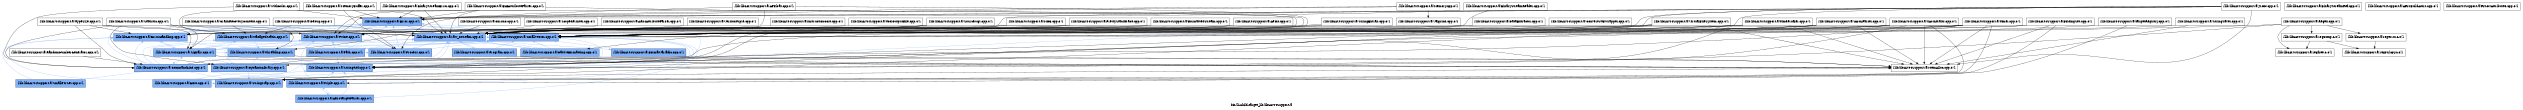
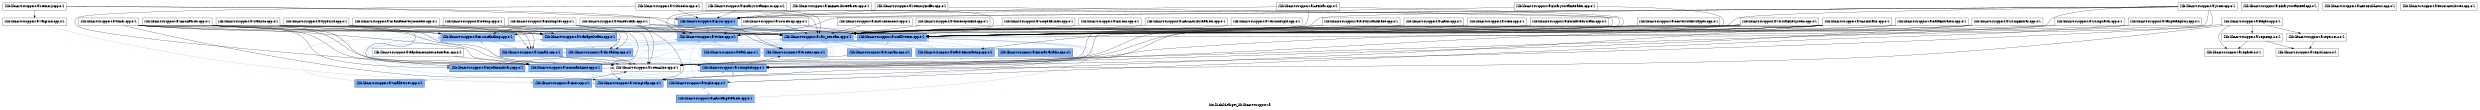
(379, 36) -> (770, 59)
